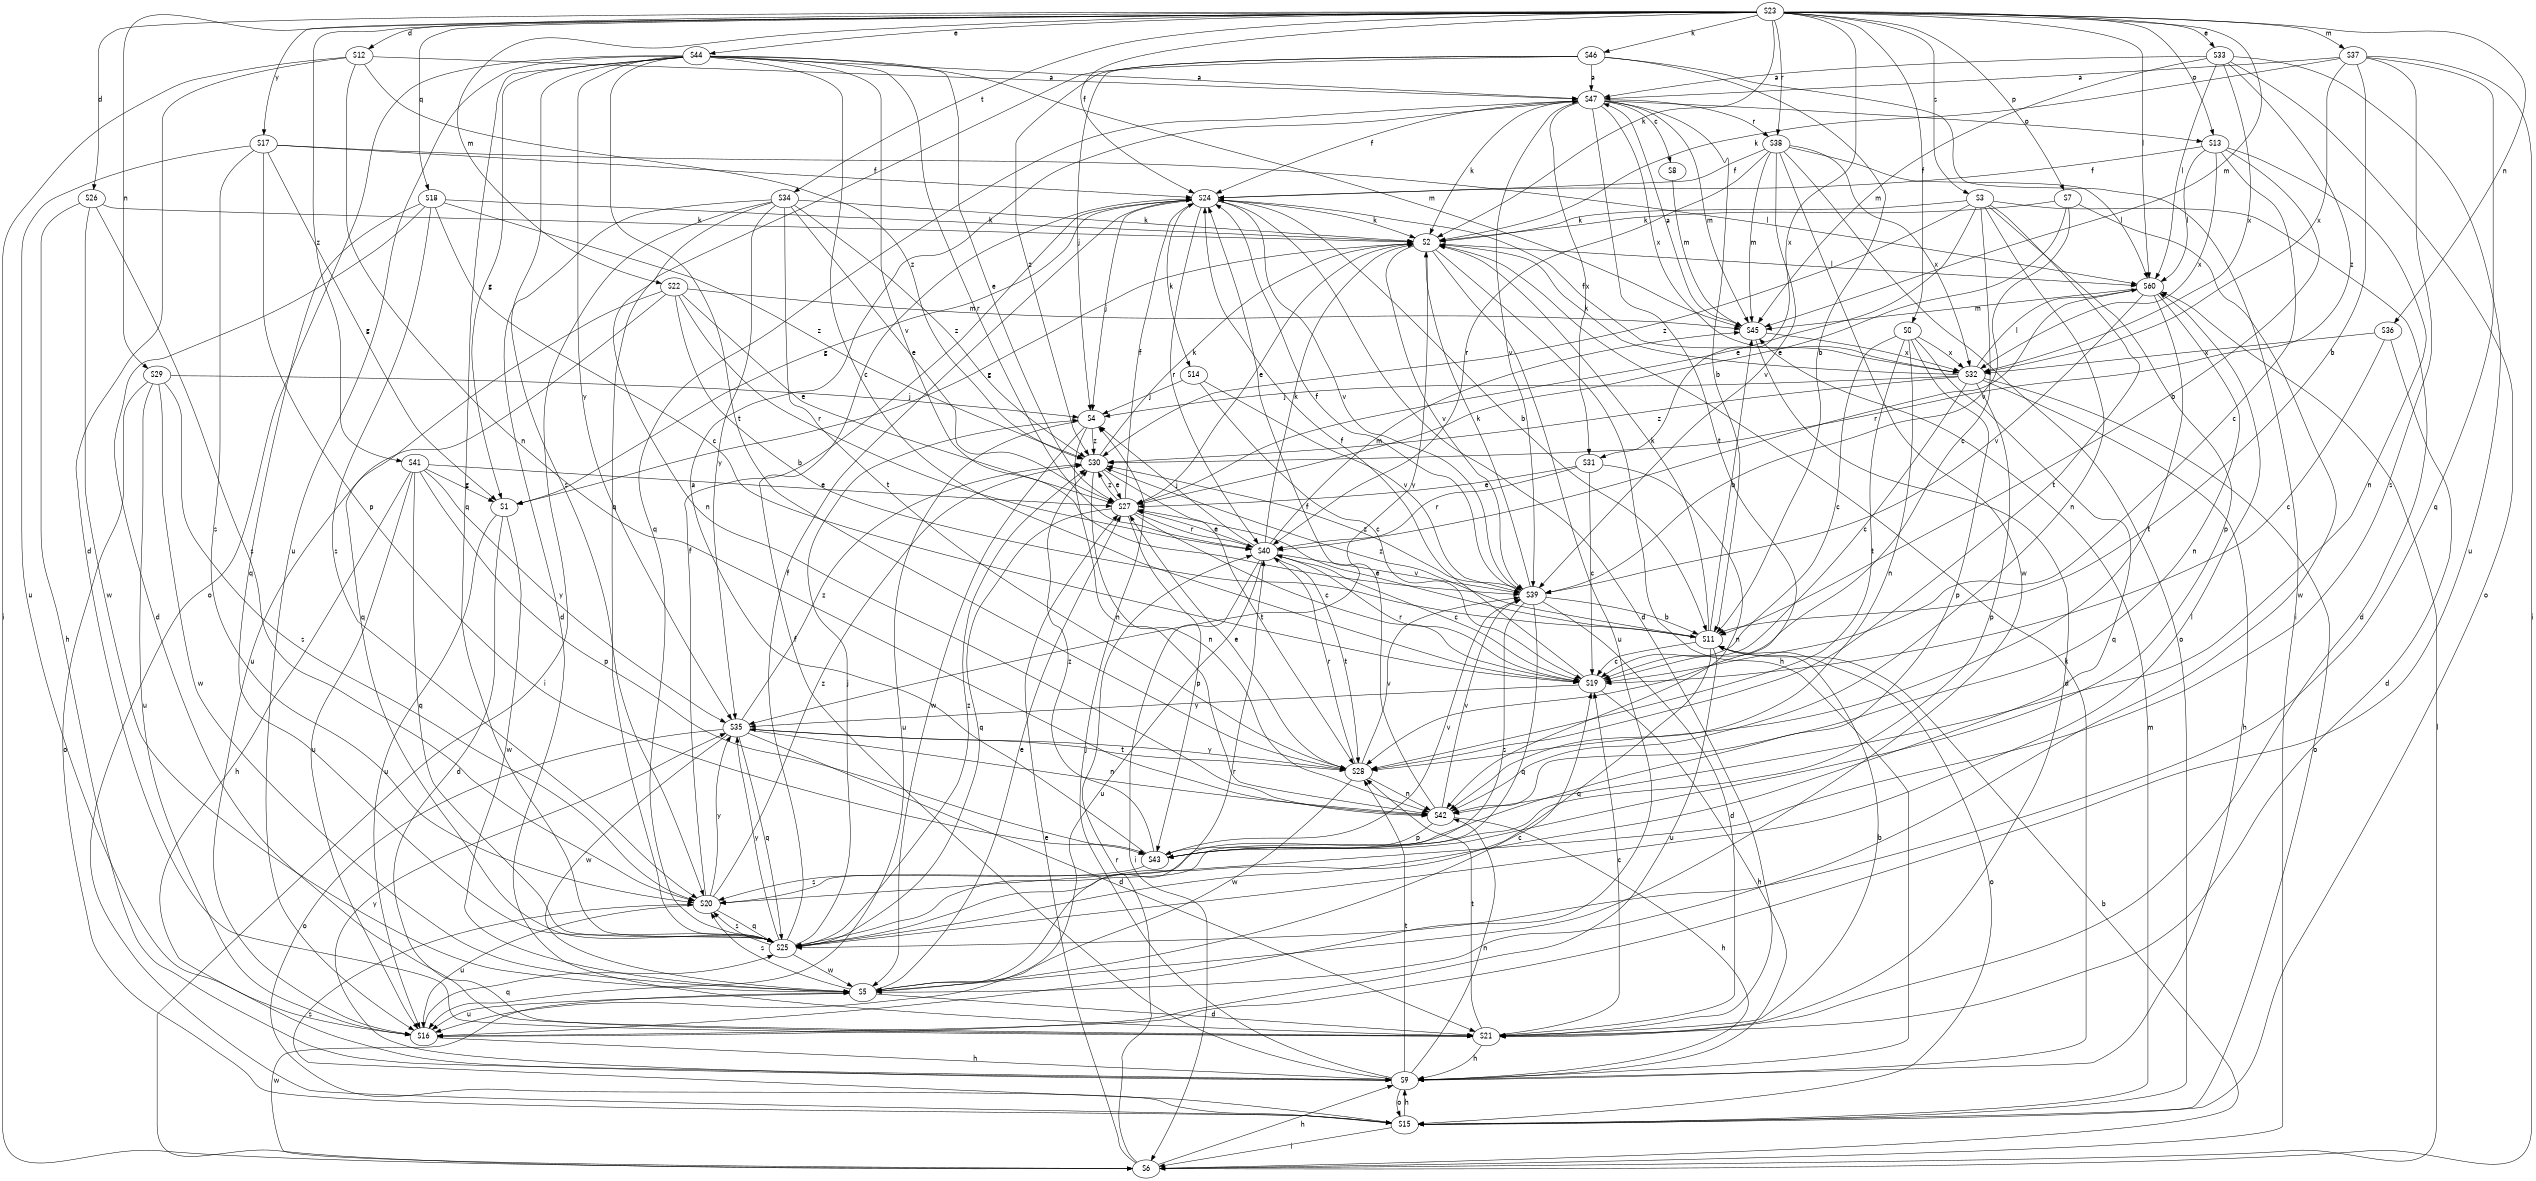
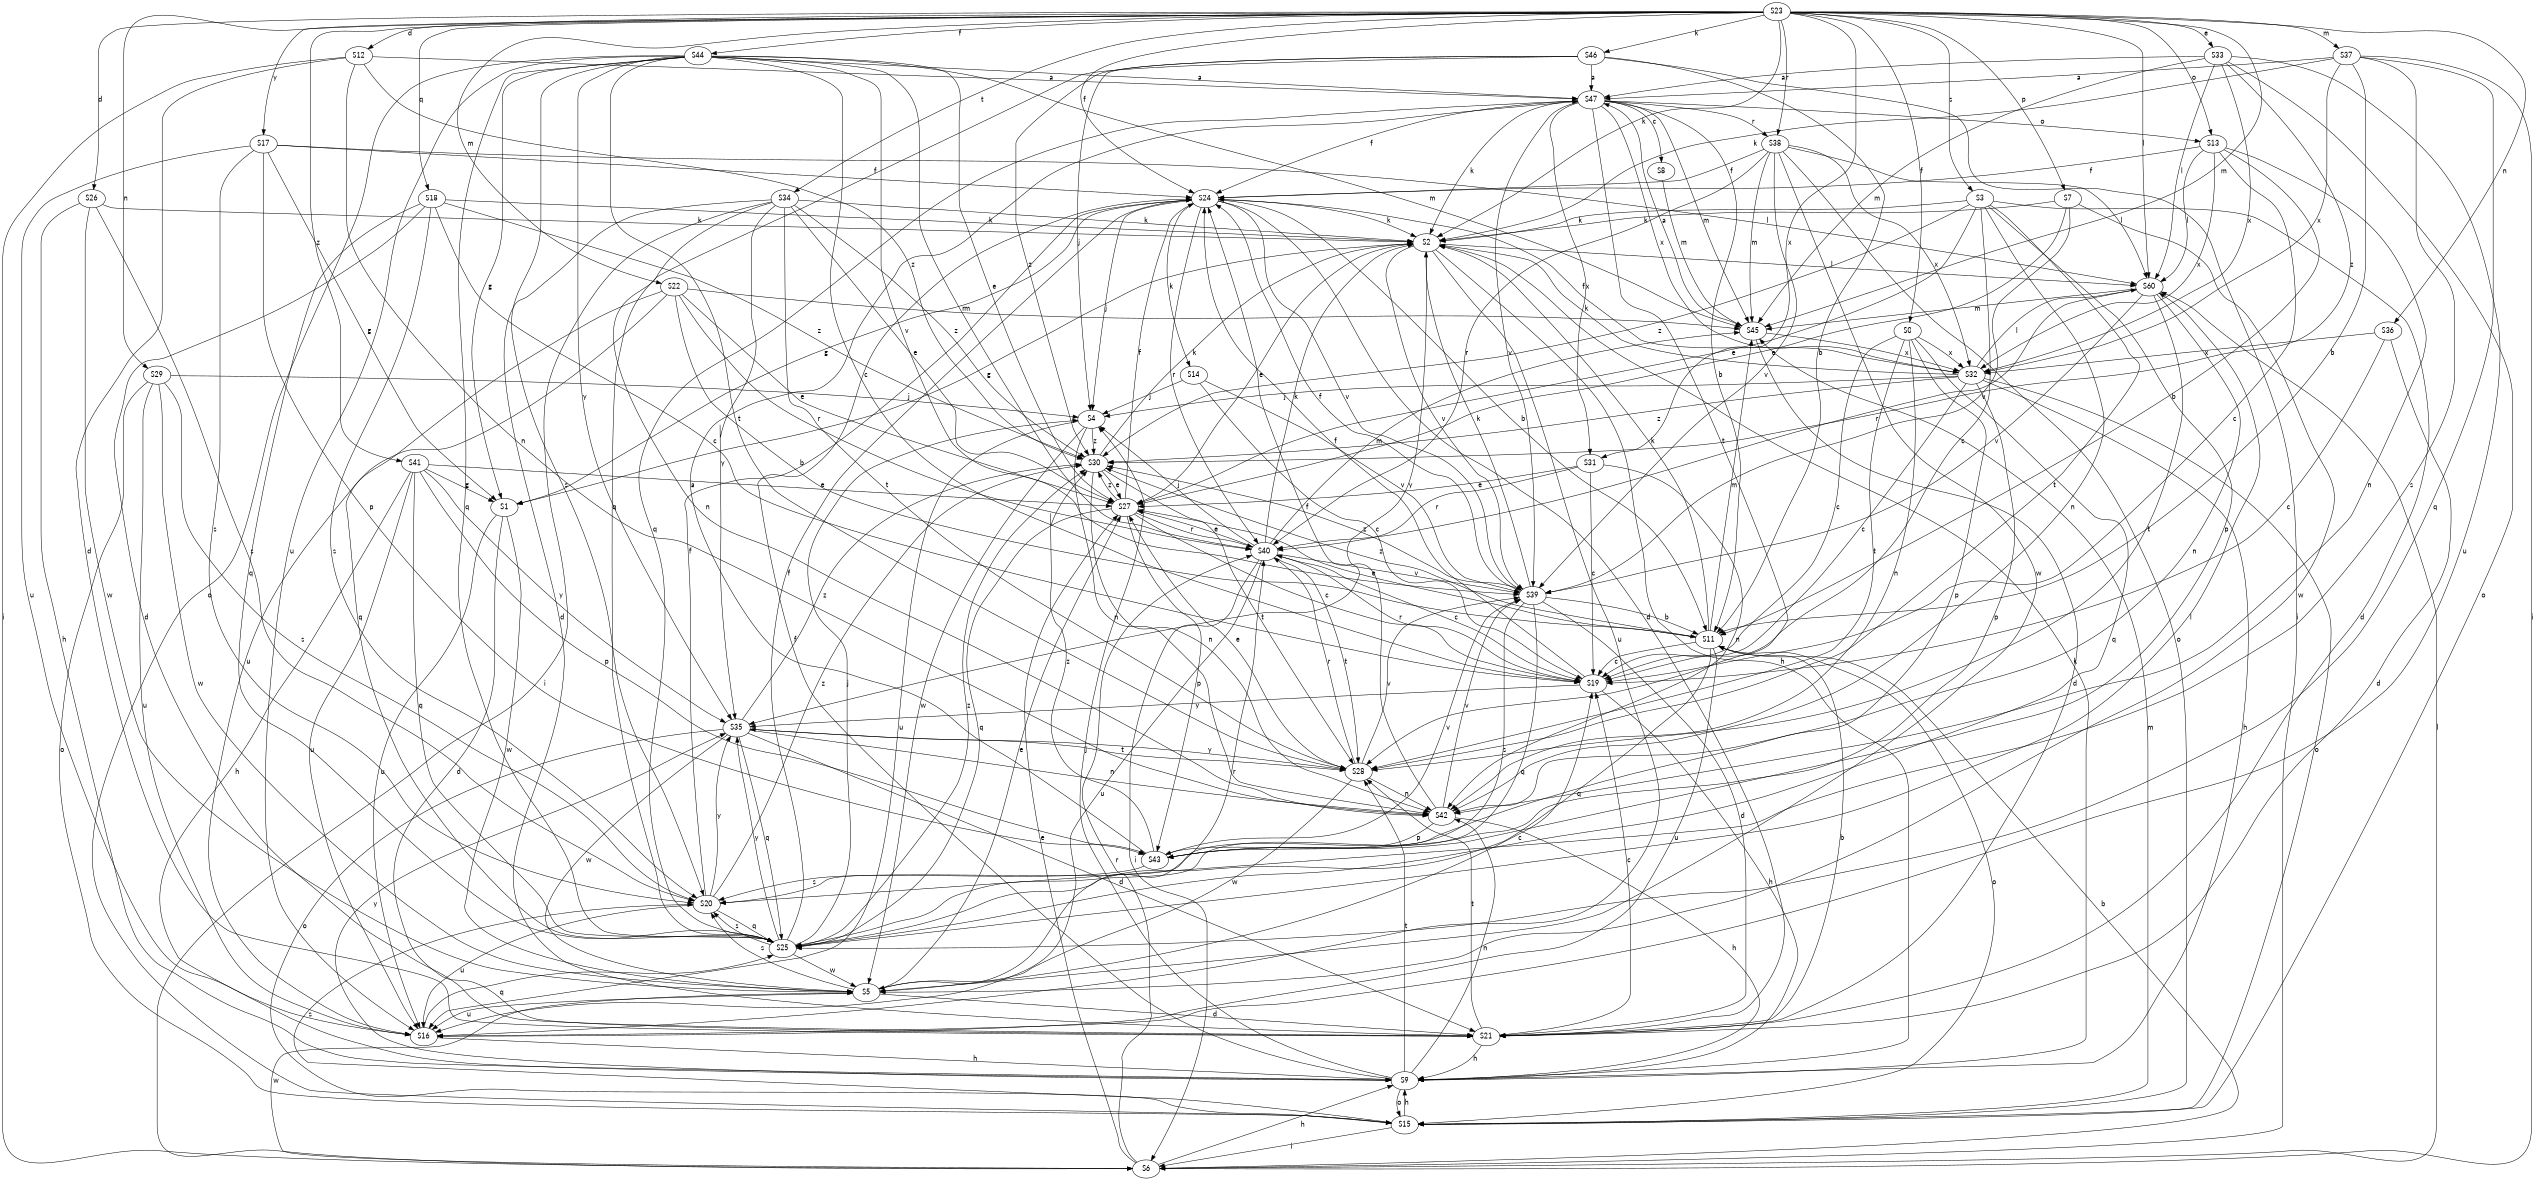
(956, 34) -> (960, 34)
(1733, 485) -> (1734, 485)
